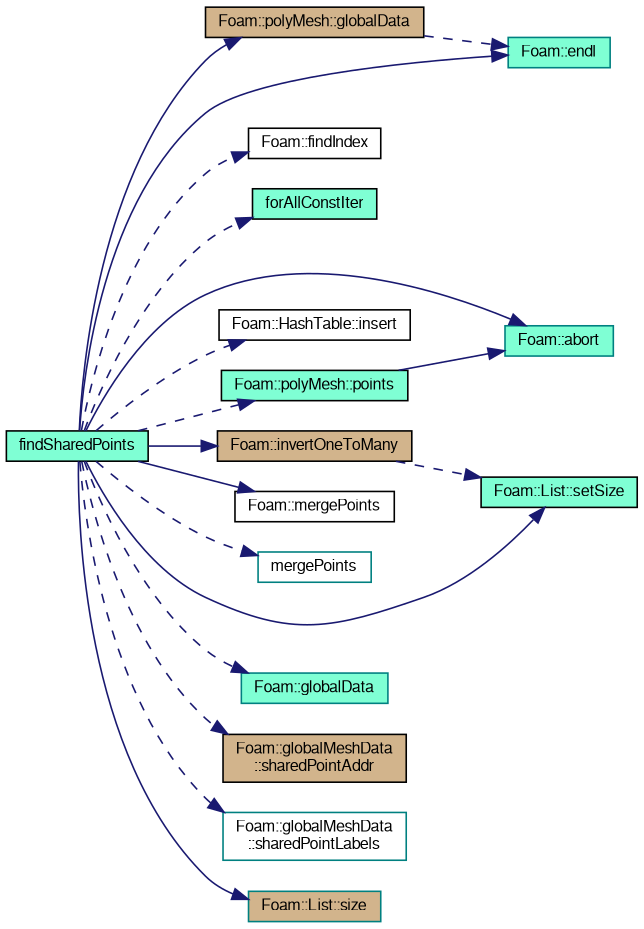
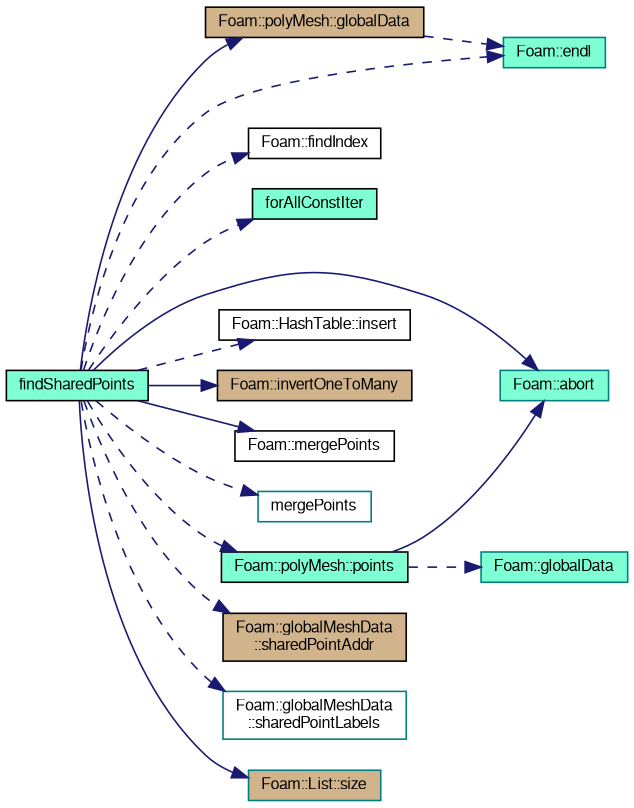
(186, 133) -> (205, 114)
(559, 492) -> none
(142, 577) -> (437, 567)
